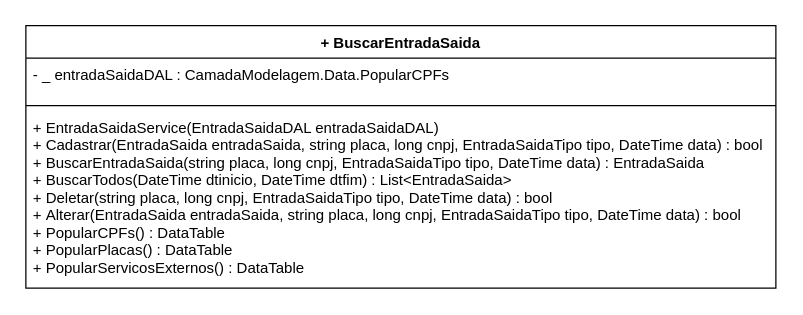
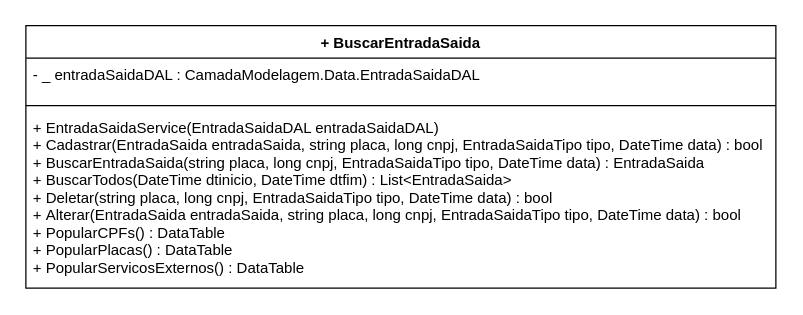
(240, 75) -> (257, 75)
